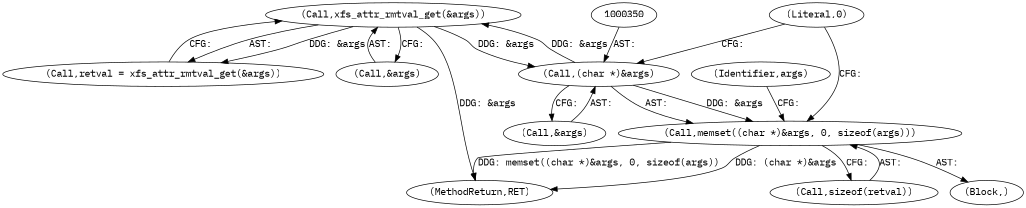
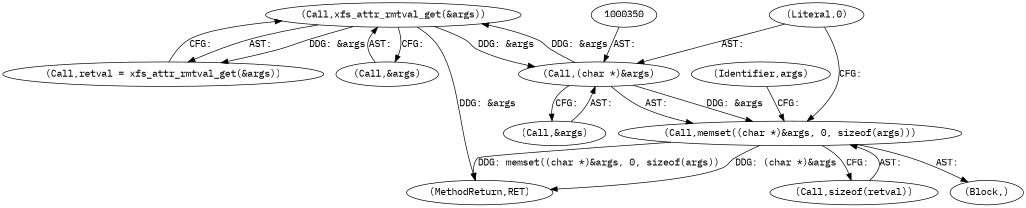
(736, 45) -> (736, 45)
